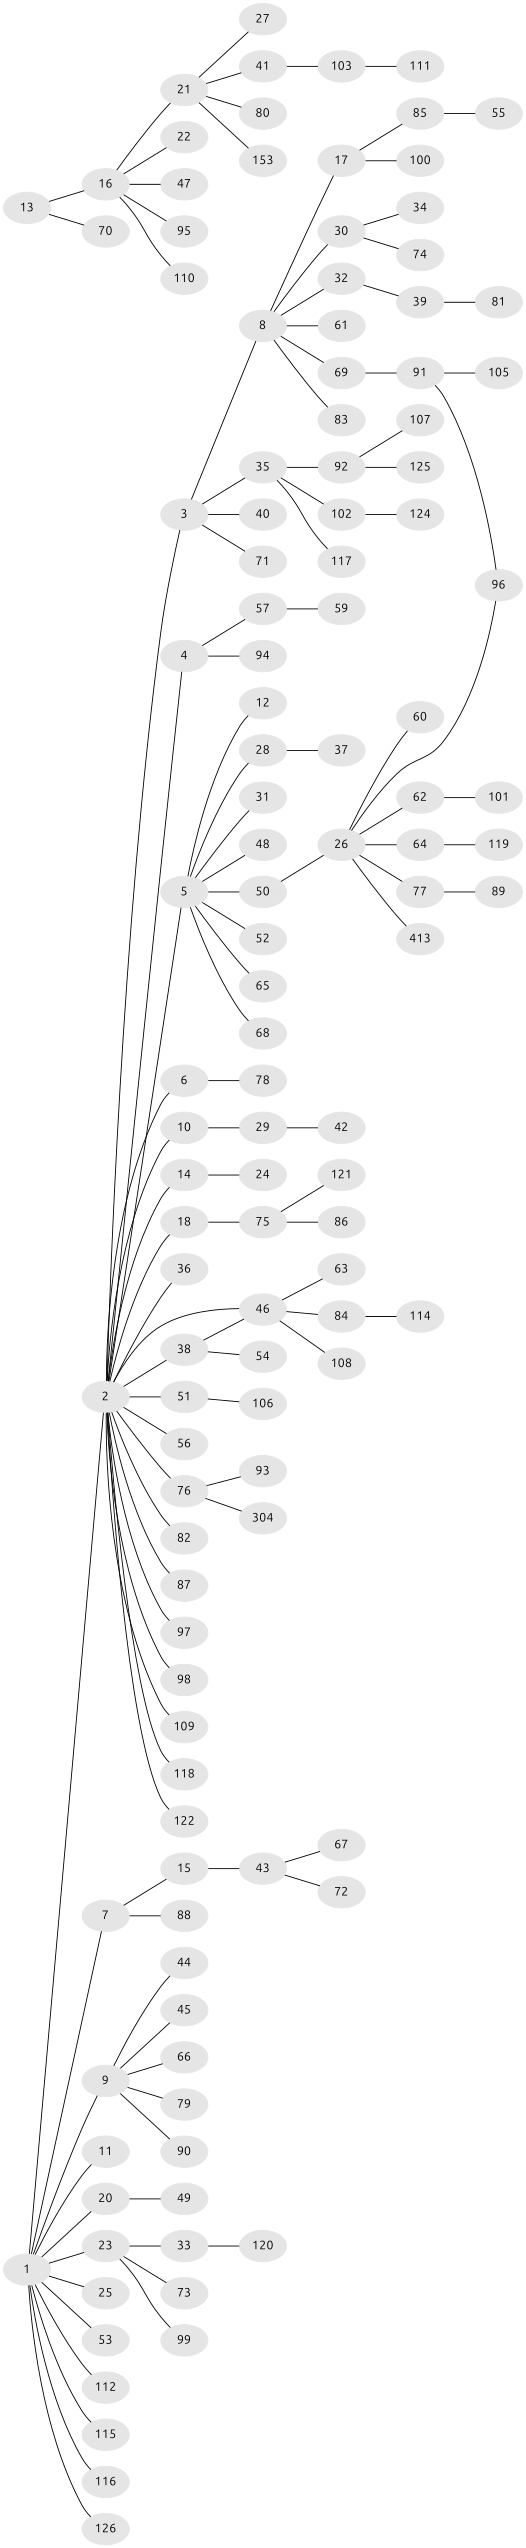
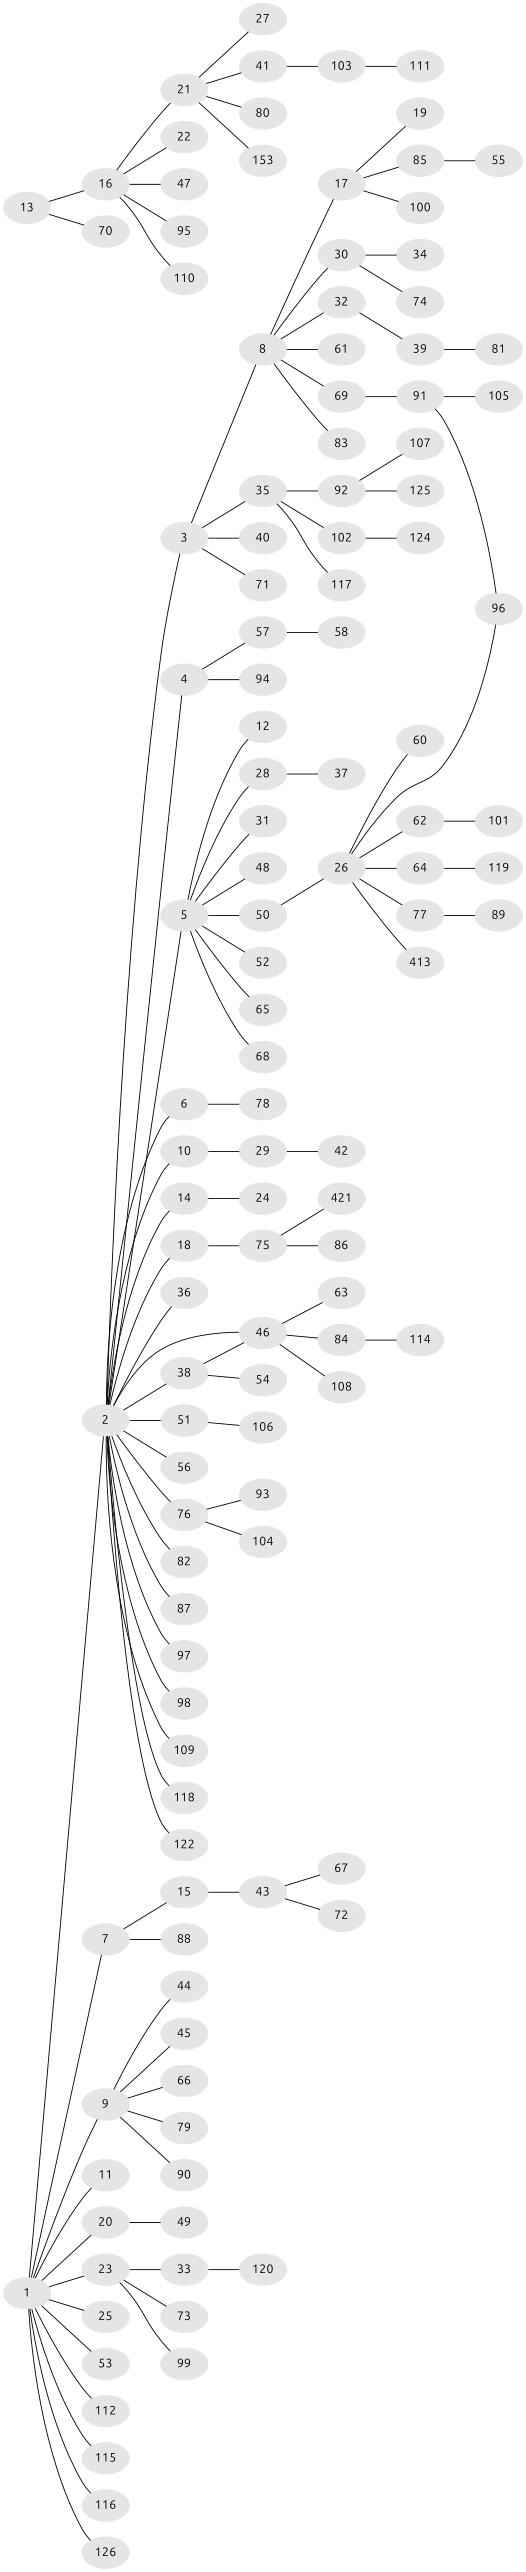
none -> (420, 114)
(342, 609) -> (342, 632)
(342, 1175) -> (342, 1199)
(263, 1518) -> (263, 1542)
